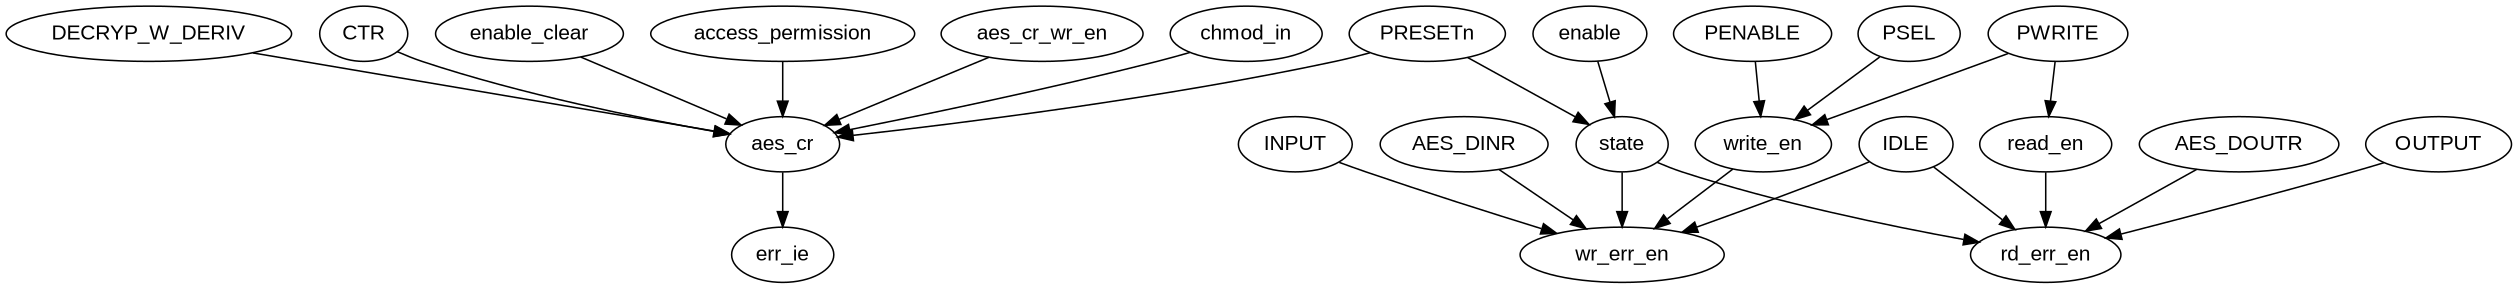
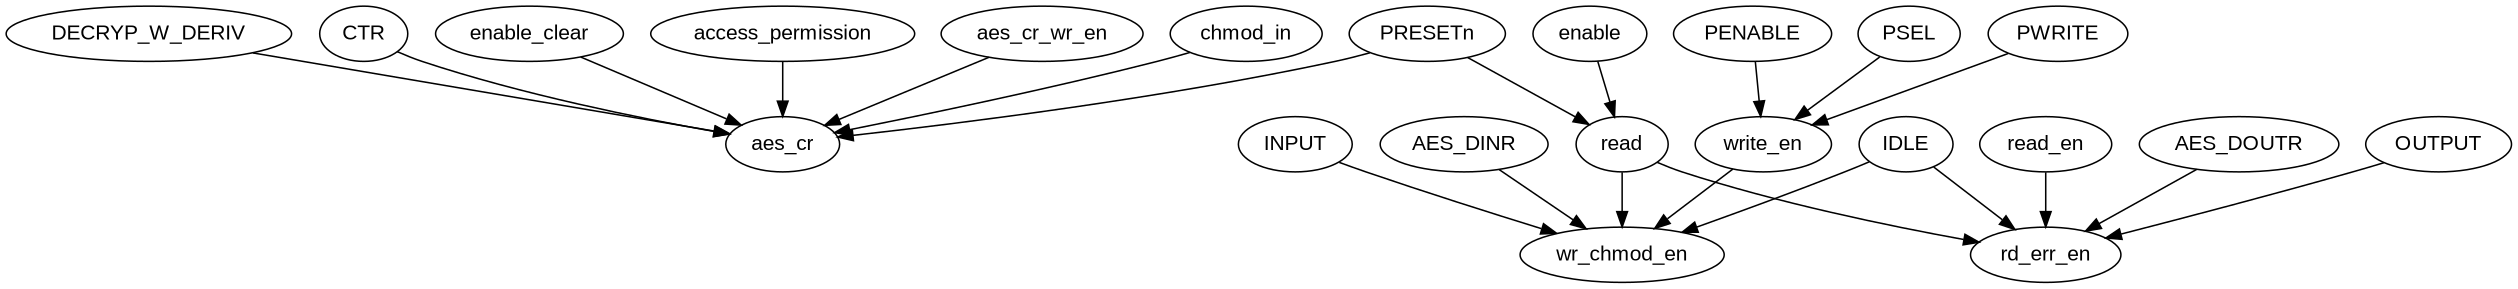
(2053, 81) -> none
(1622, 144) -> (1622, 144)
(783, 255) -> none
(1622, 255) -> (1622, 255)
